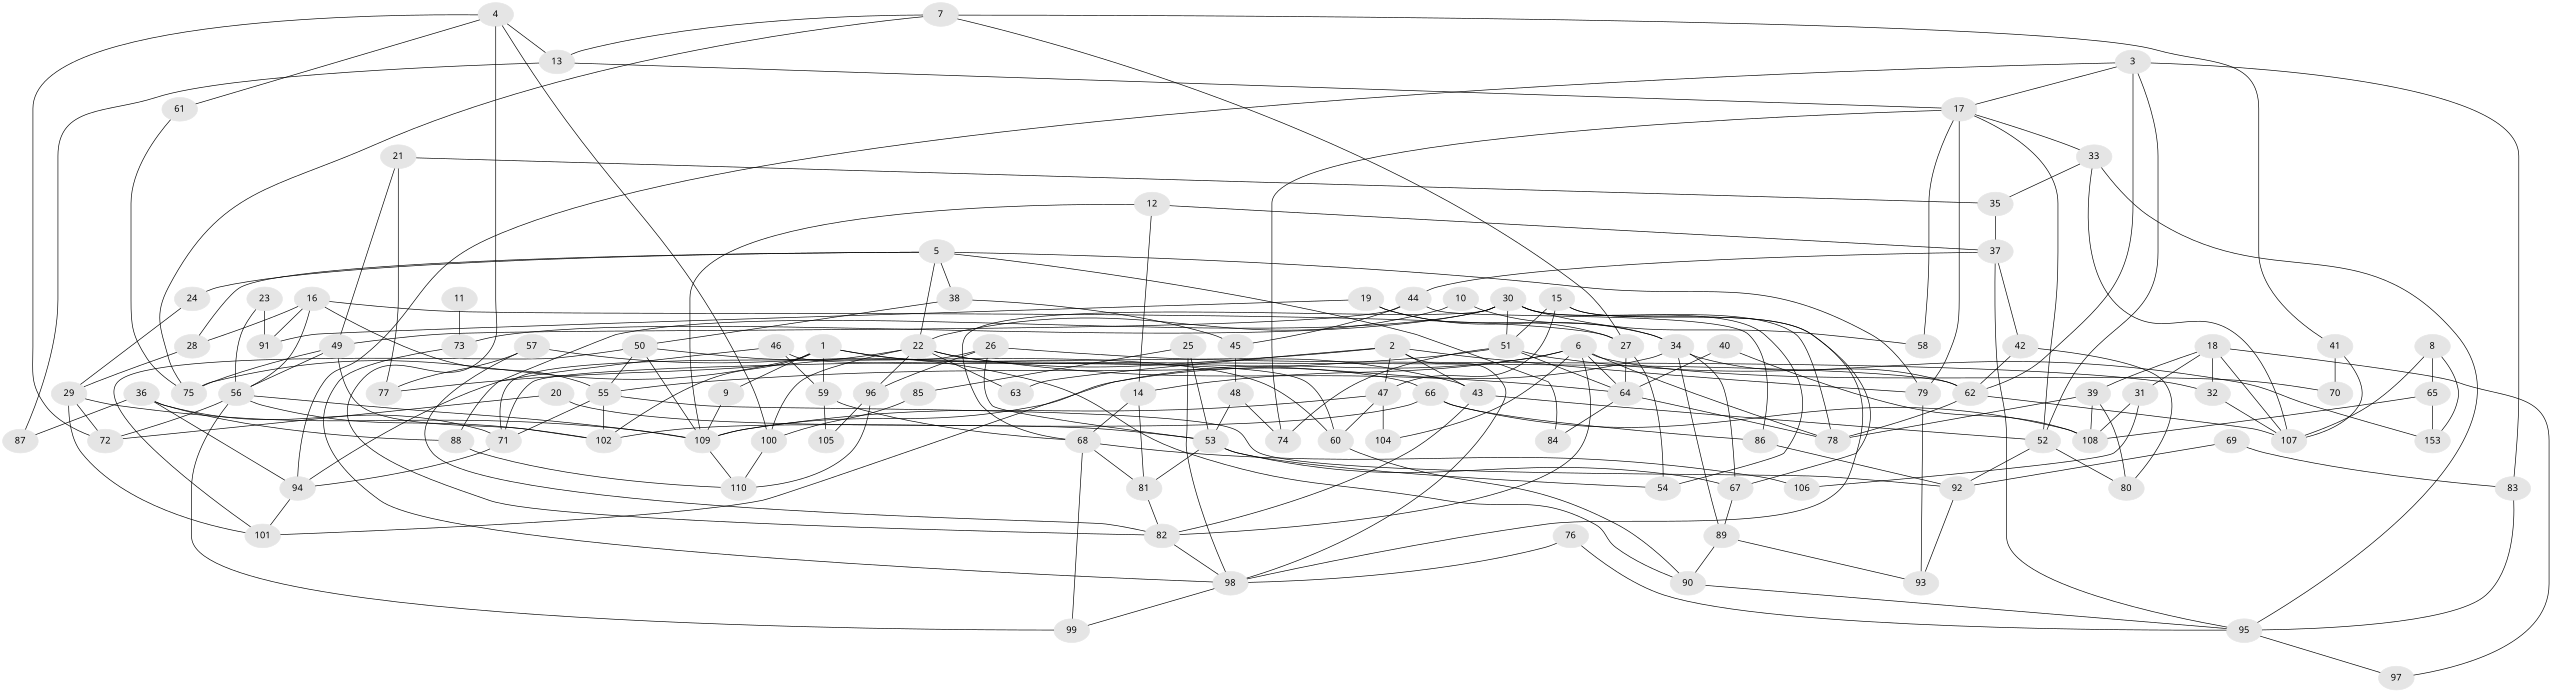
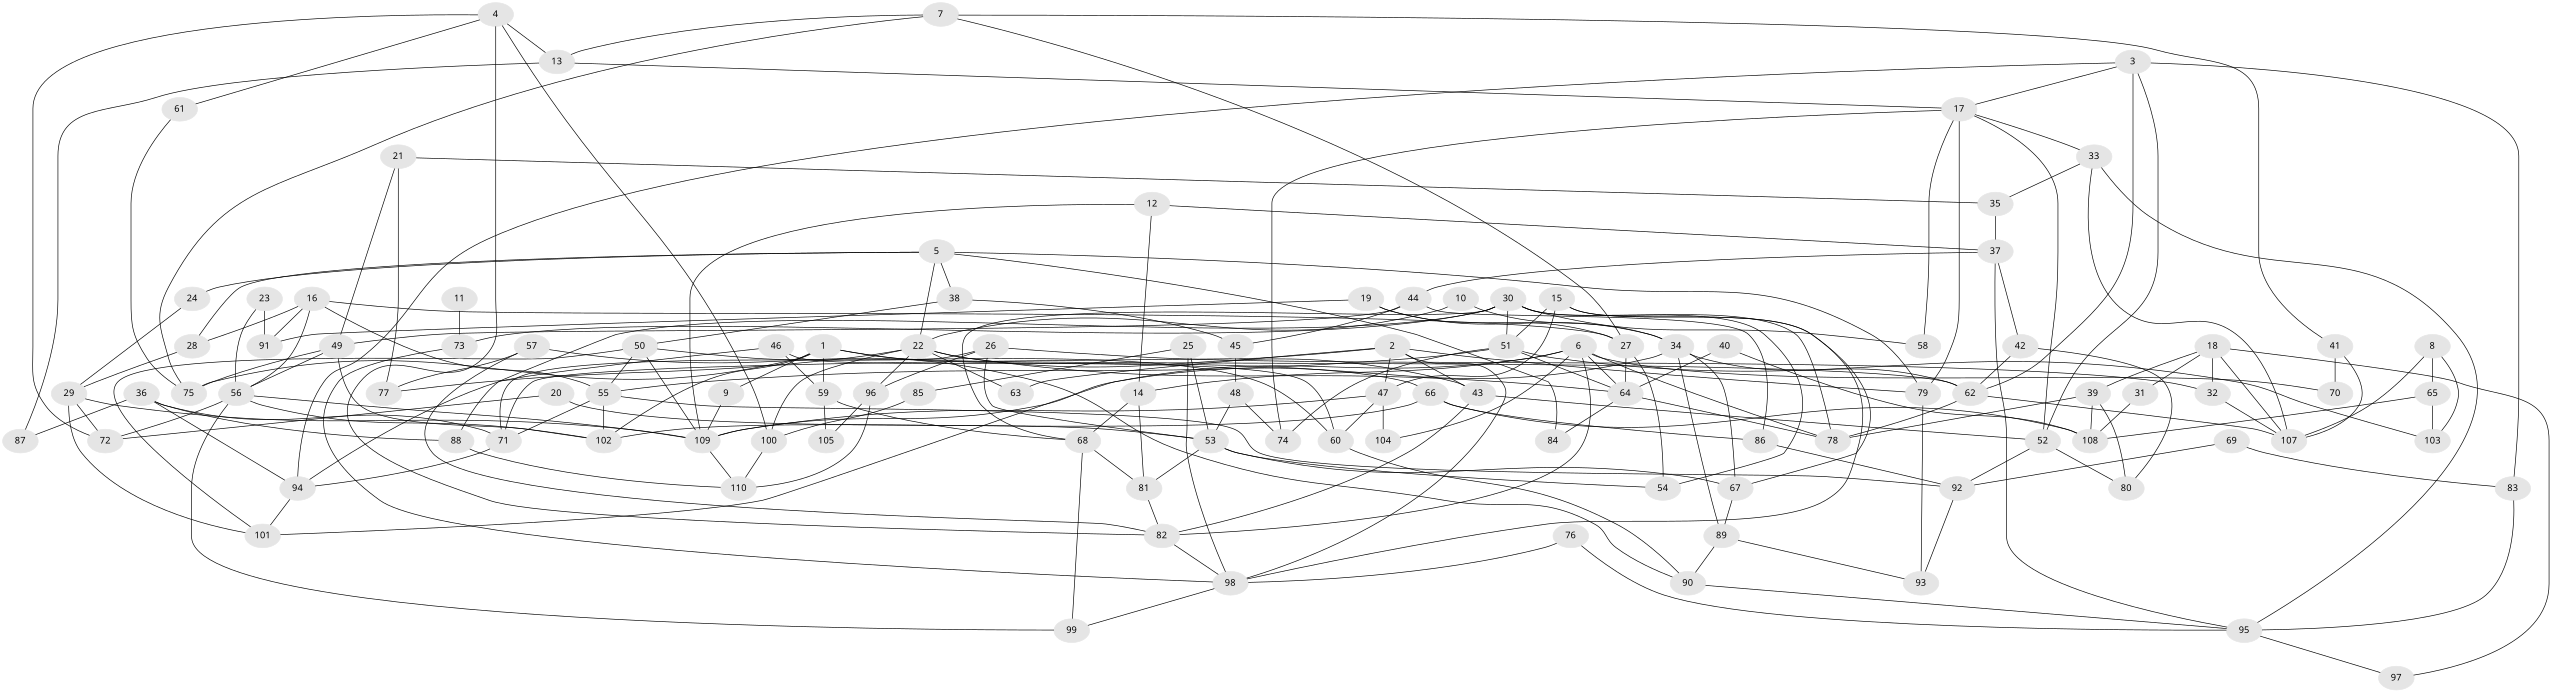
(2433, 441) -> (2433, 441)
(1802, 488) -> none
